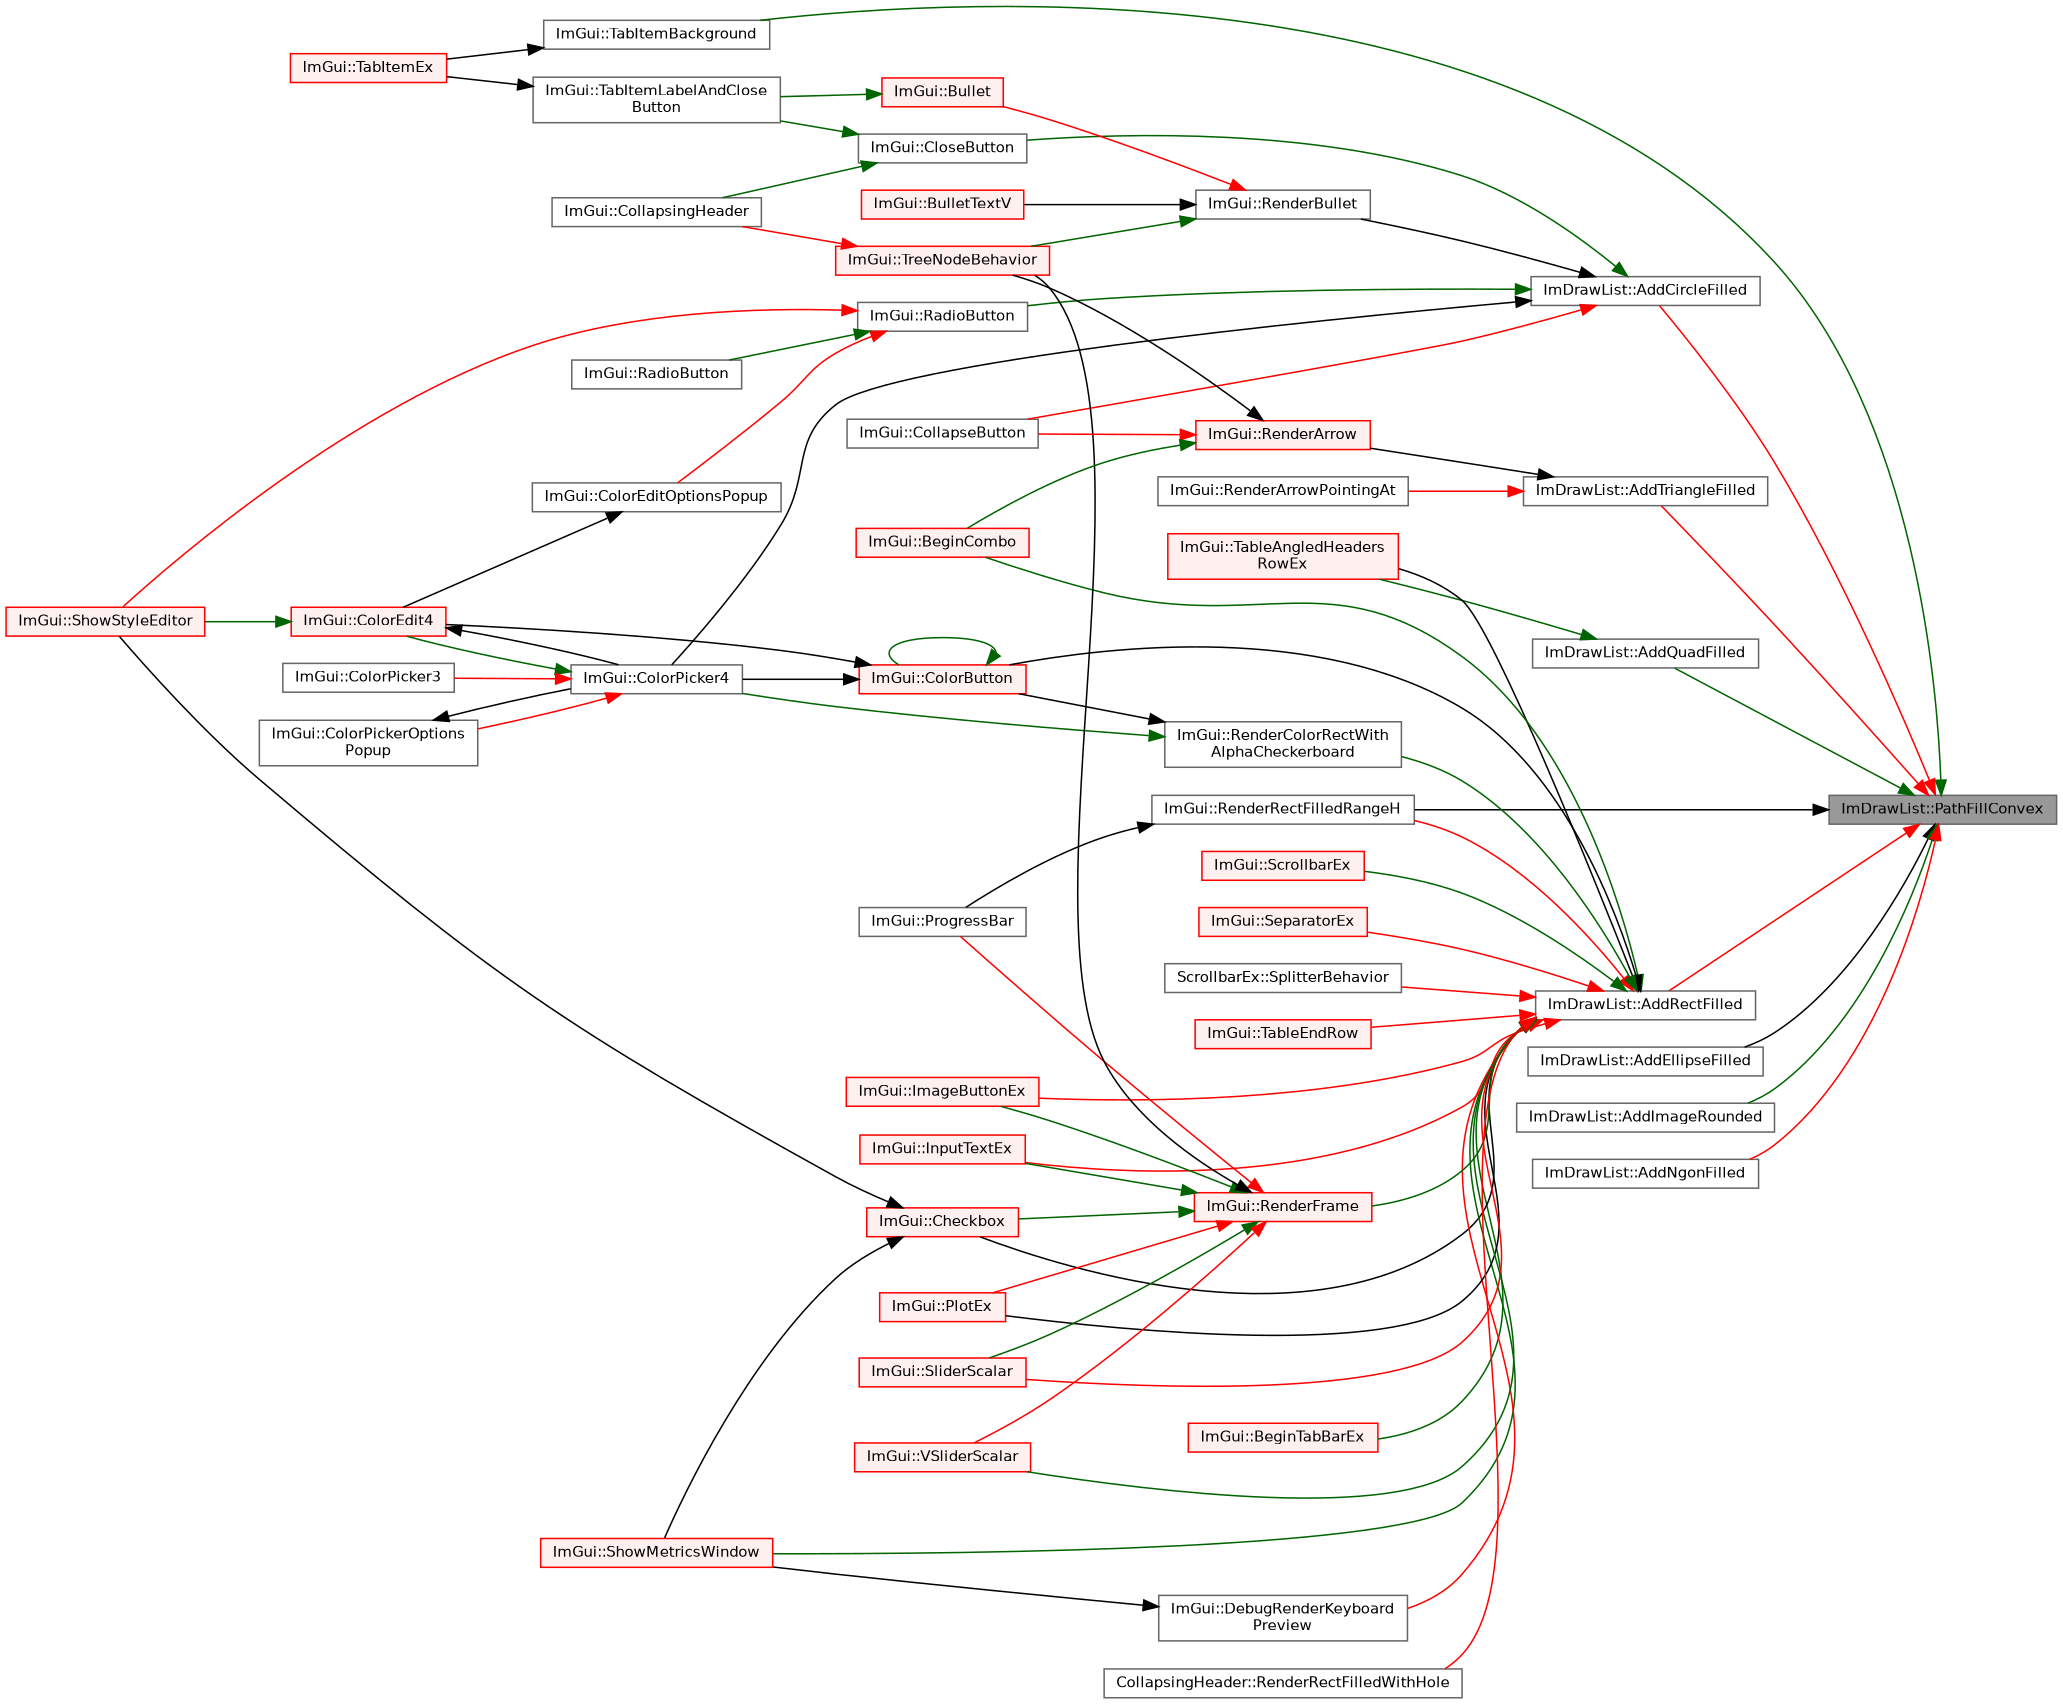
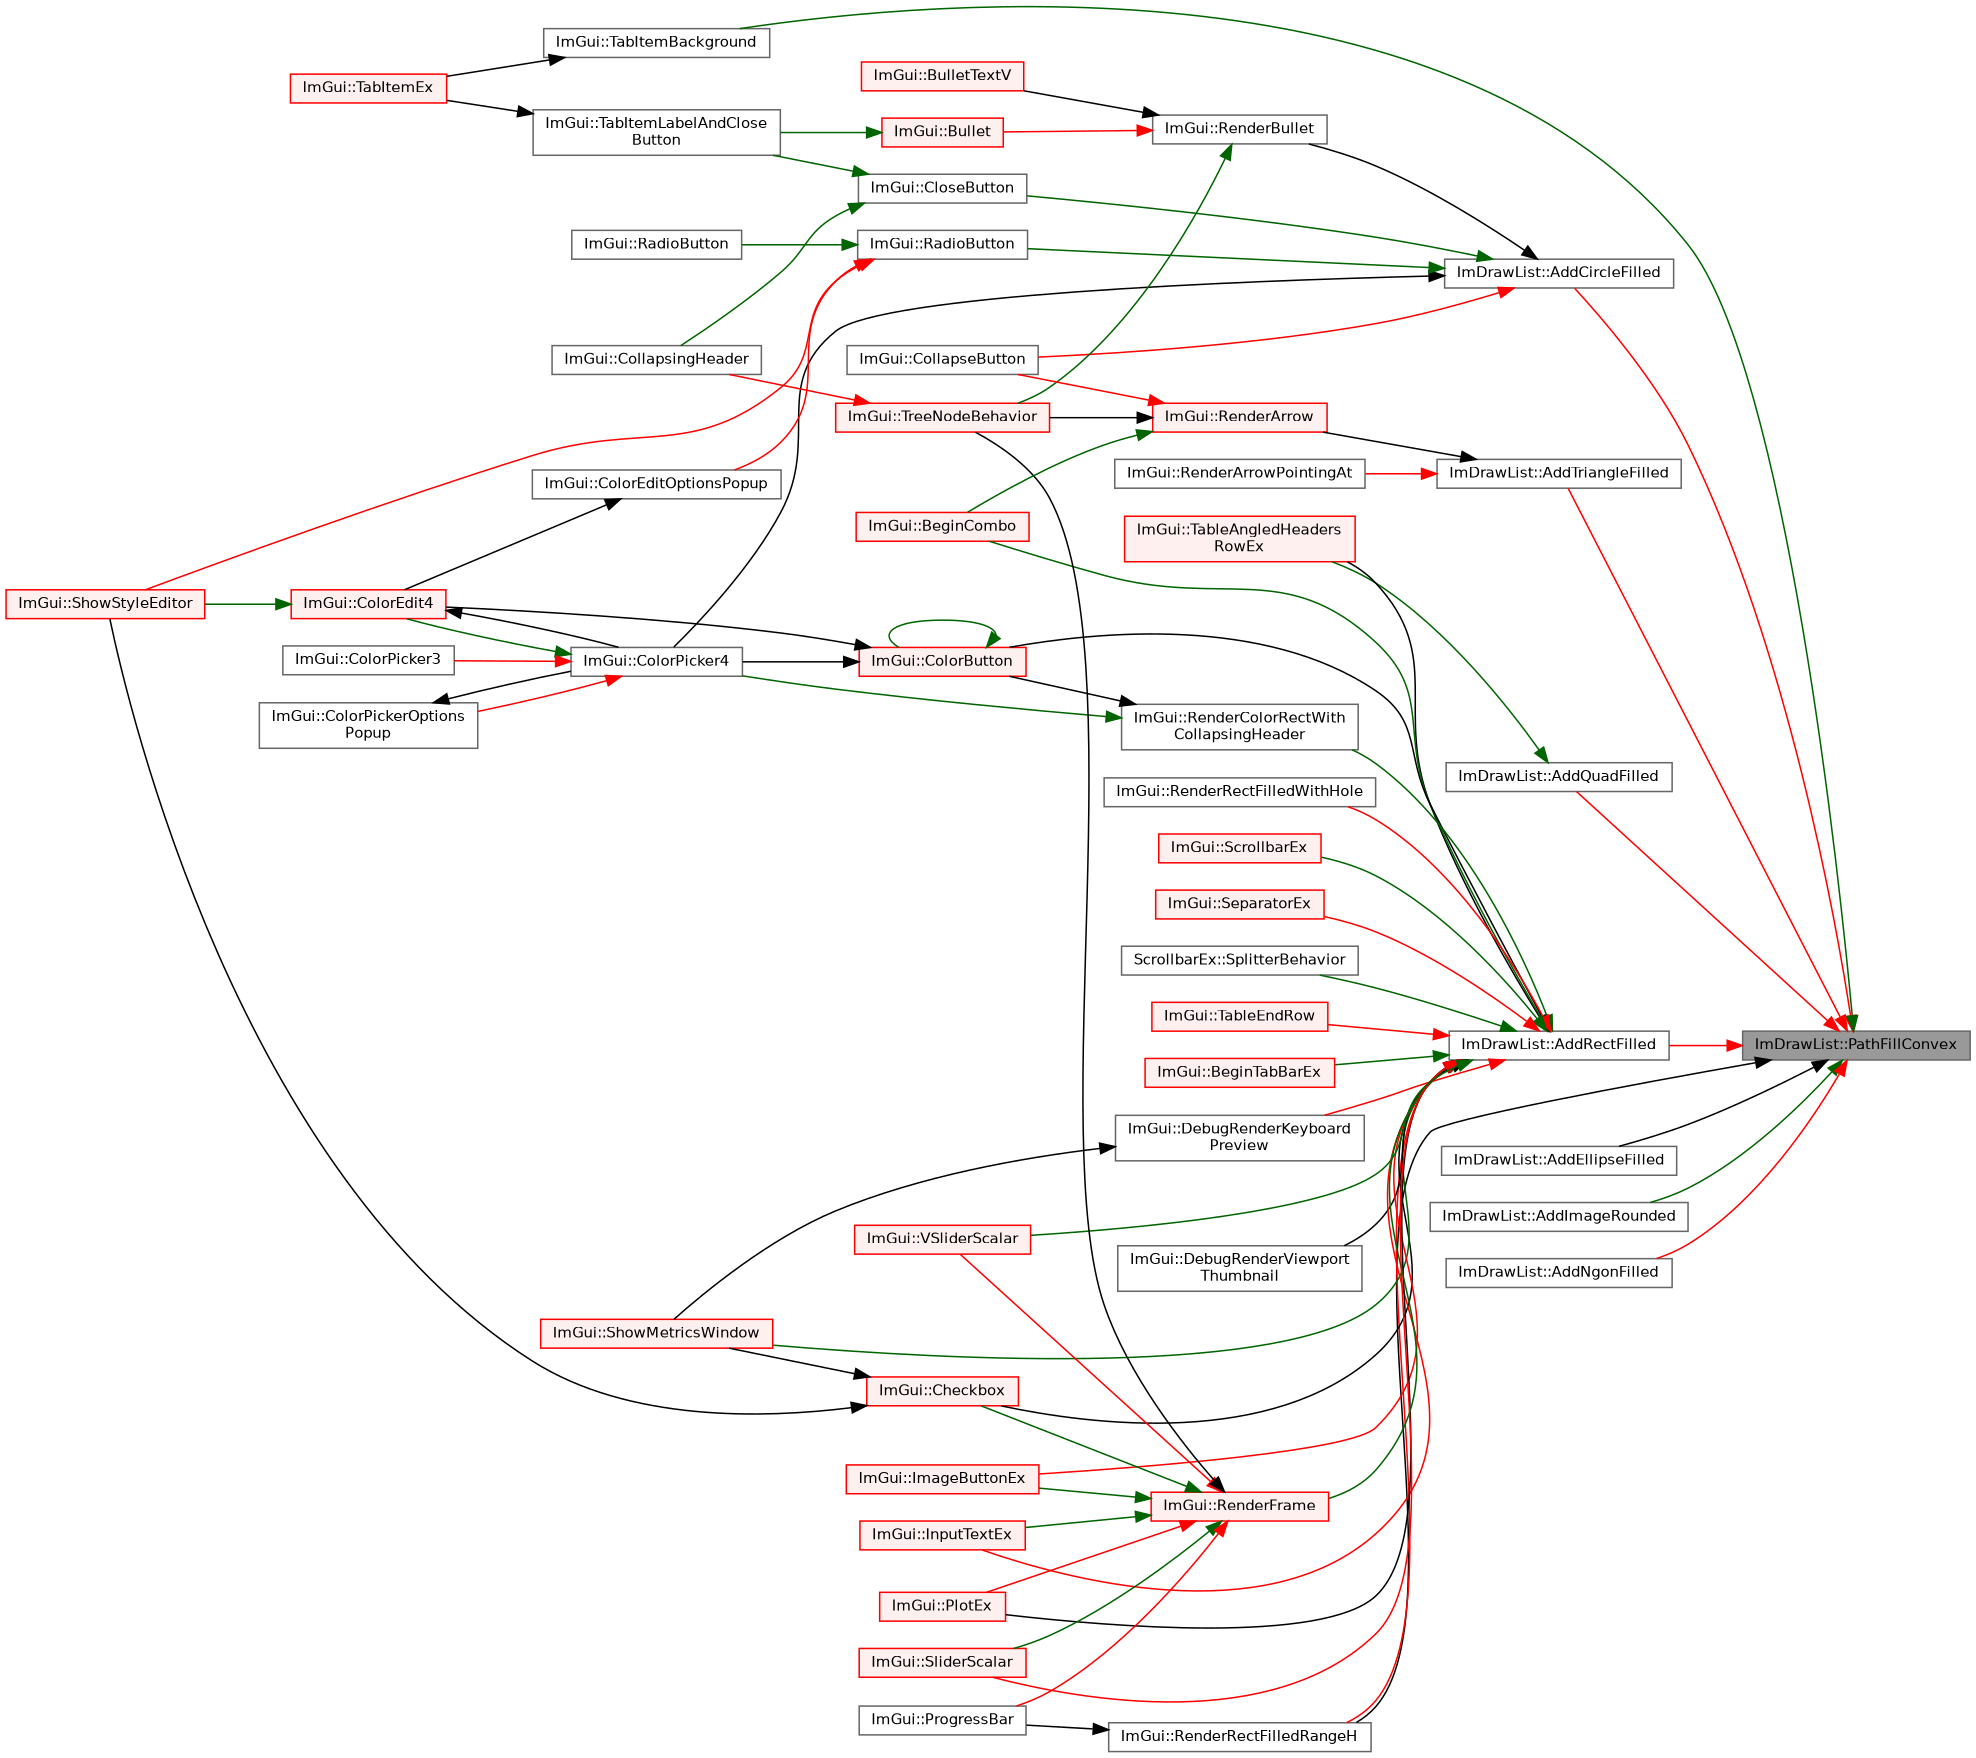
(1788, 728) -> (1702, 906)
(1283, 745) -> (1240, 727)
(1461, 991) -> (1411, 998)
none -> (1240, 1269)
(1283, 1683) -> (1240, 792)
